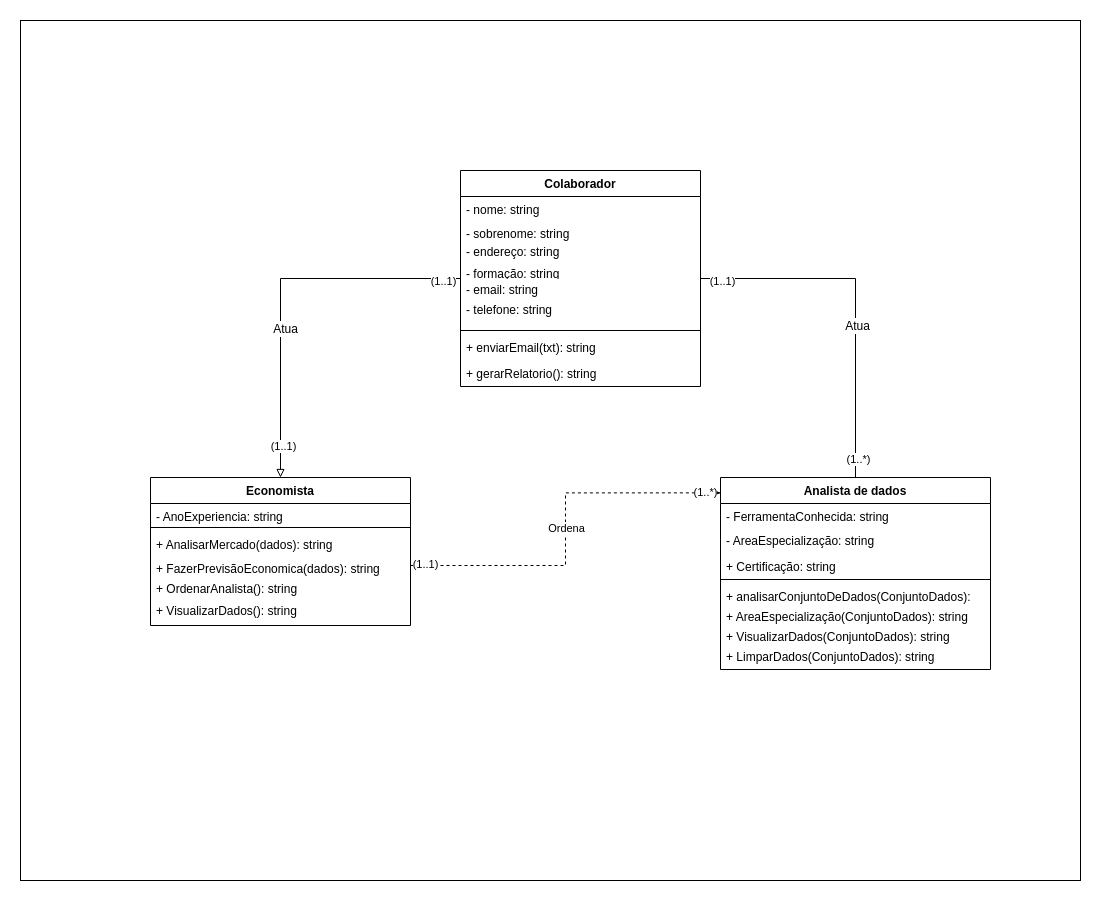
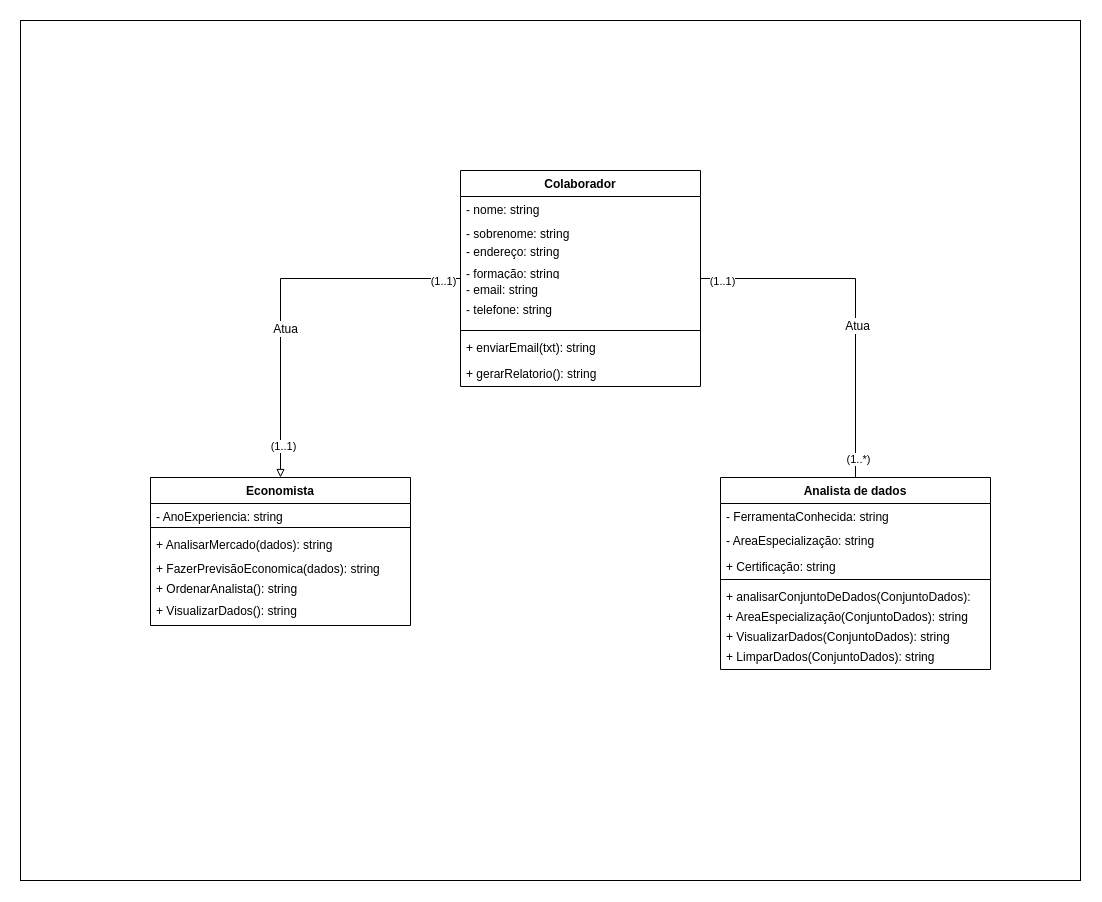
(566, 532) -> none
